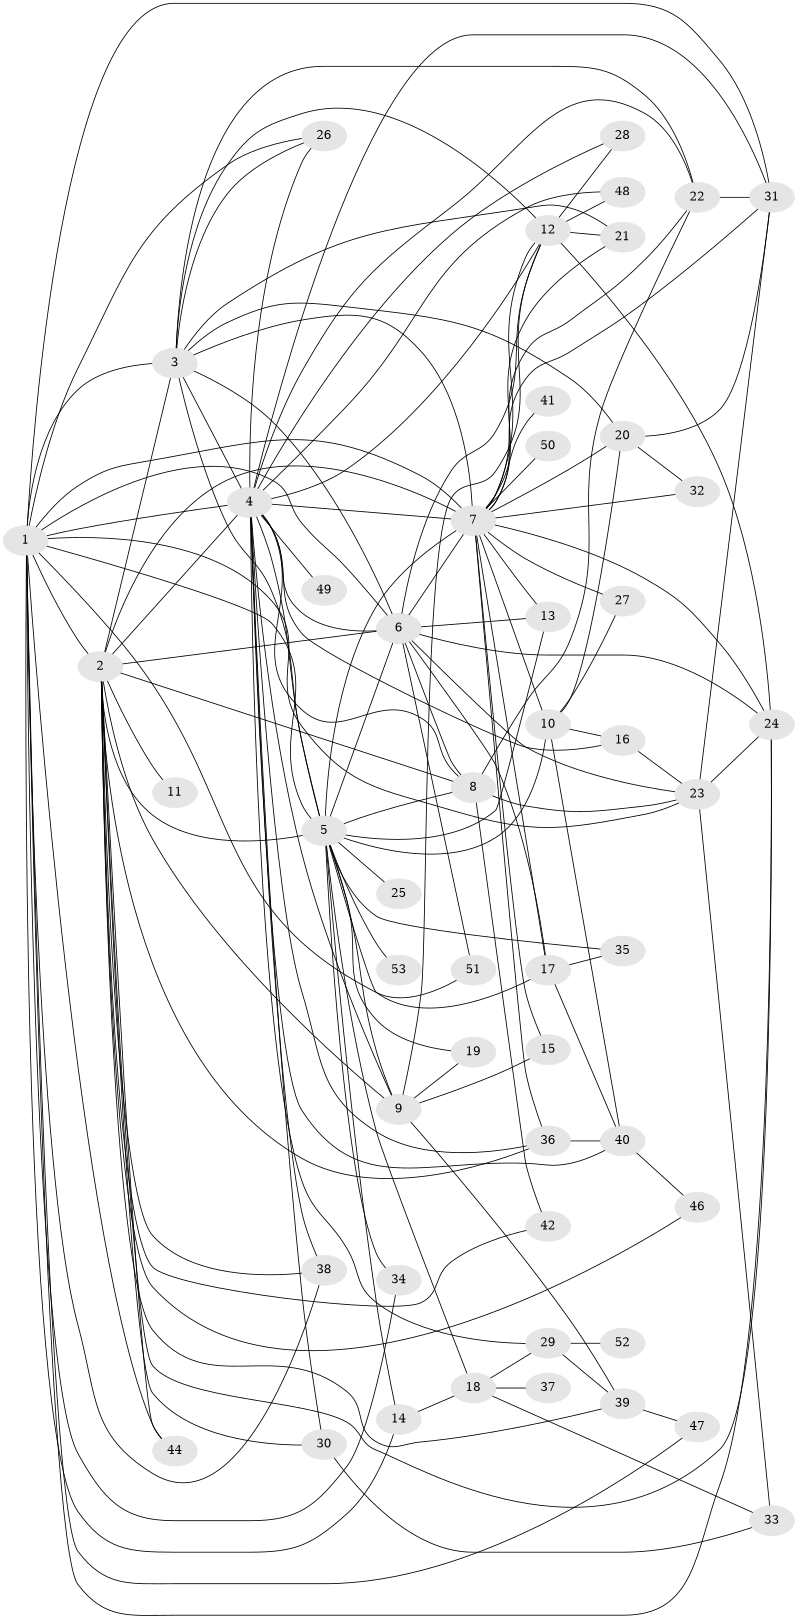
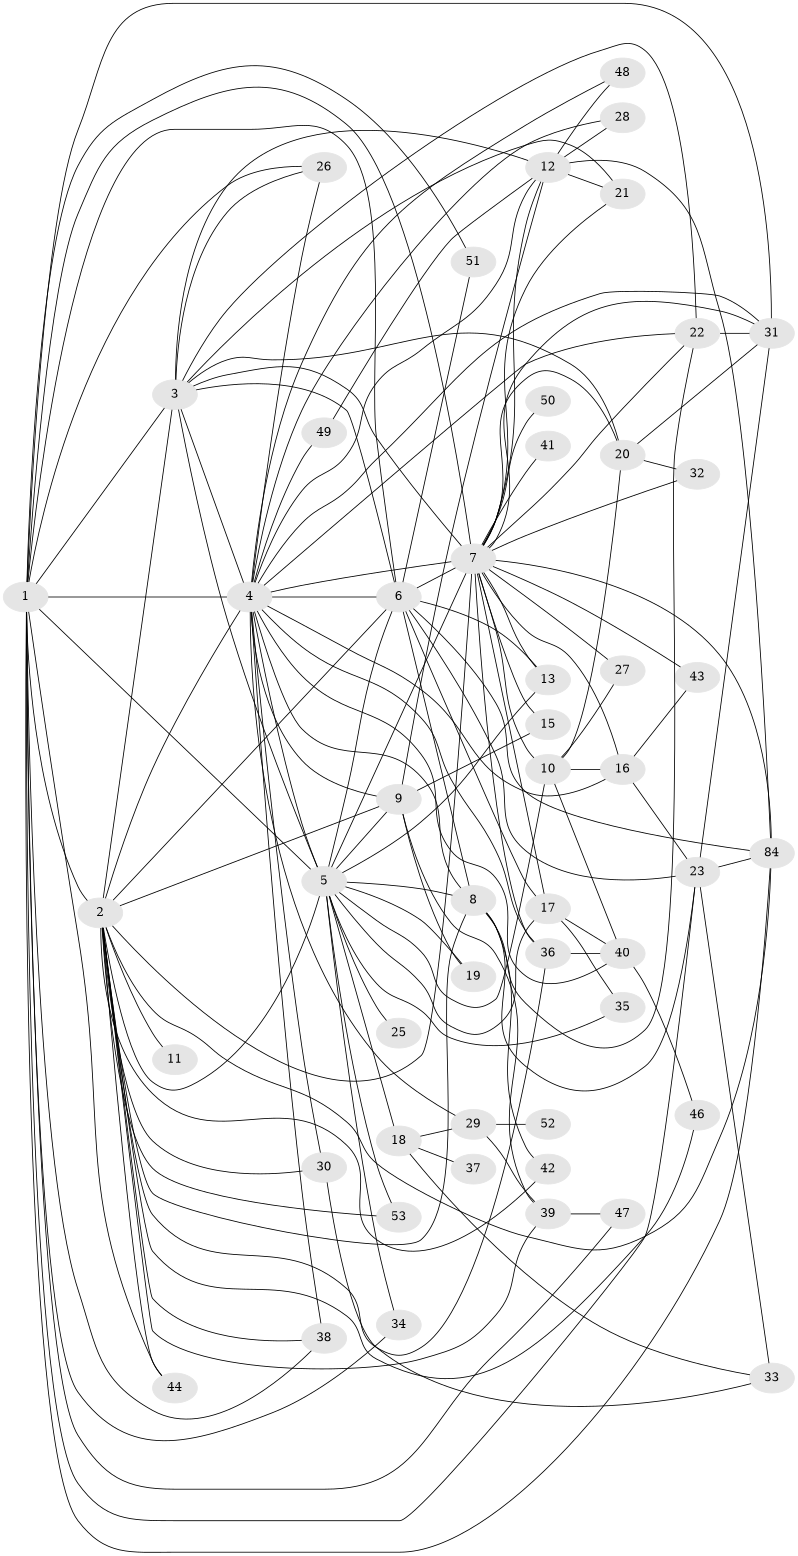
(490, 439) -> (413, 291)
none -> (564, 652)
none -> (697, 677)
(772, 725) -> (772, 853)
none -> (148, 1161)
(399, 1420) -> none
